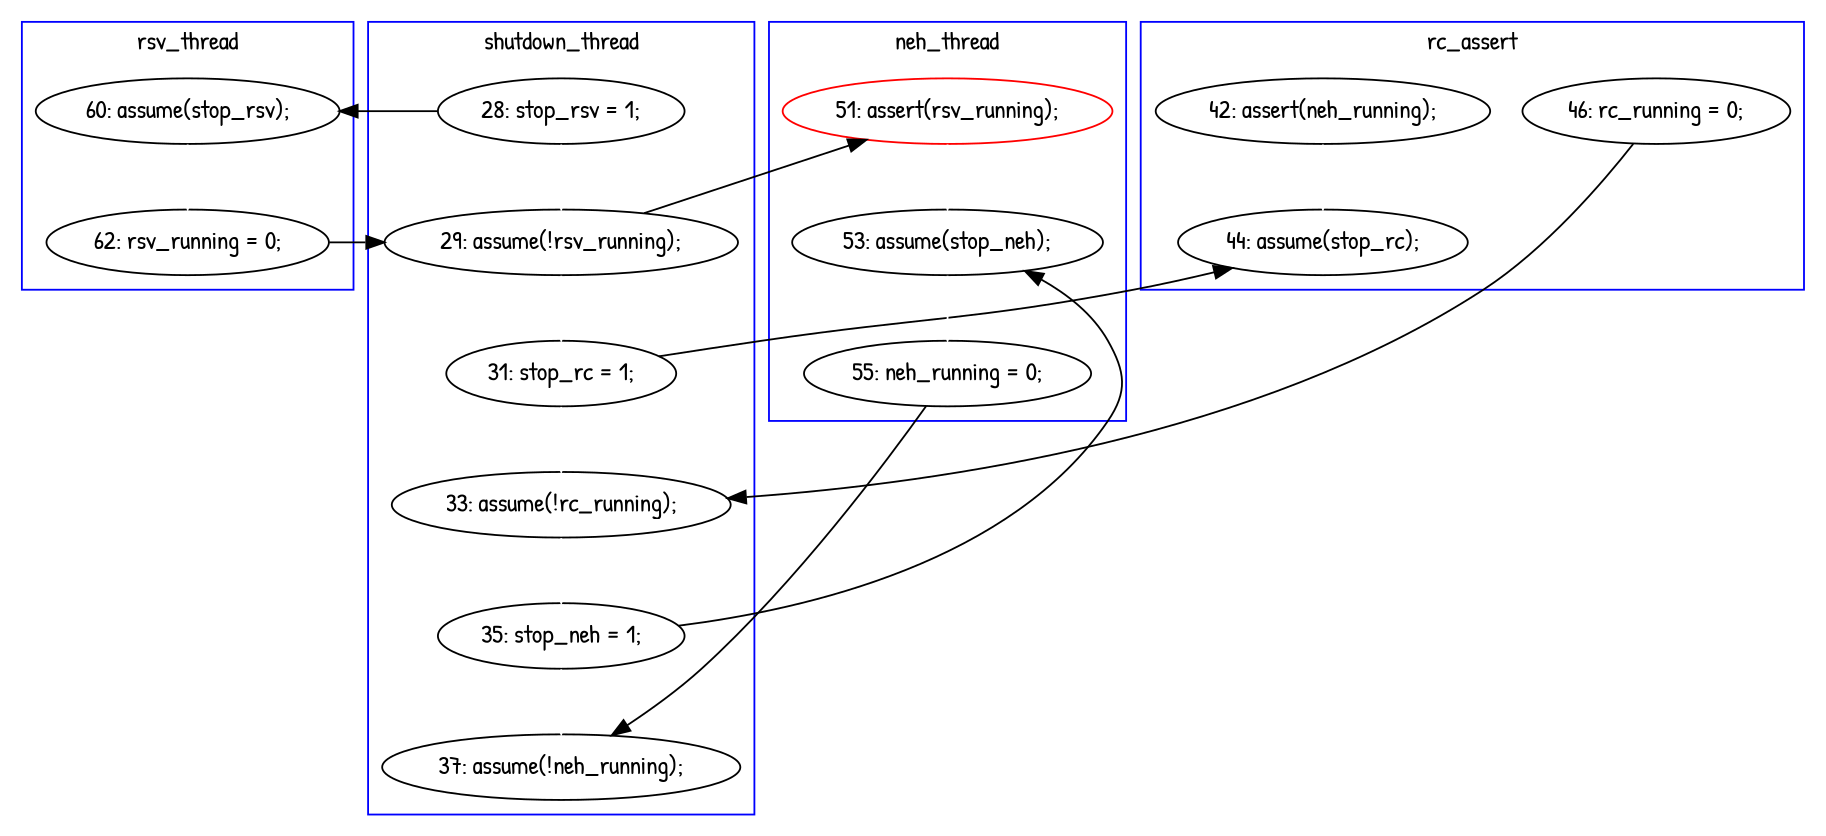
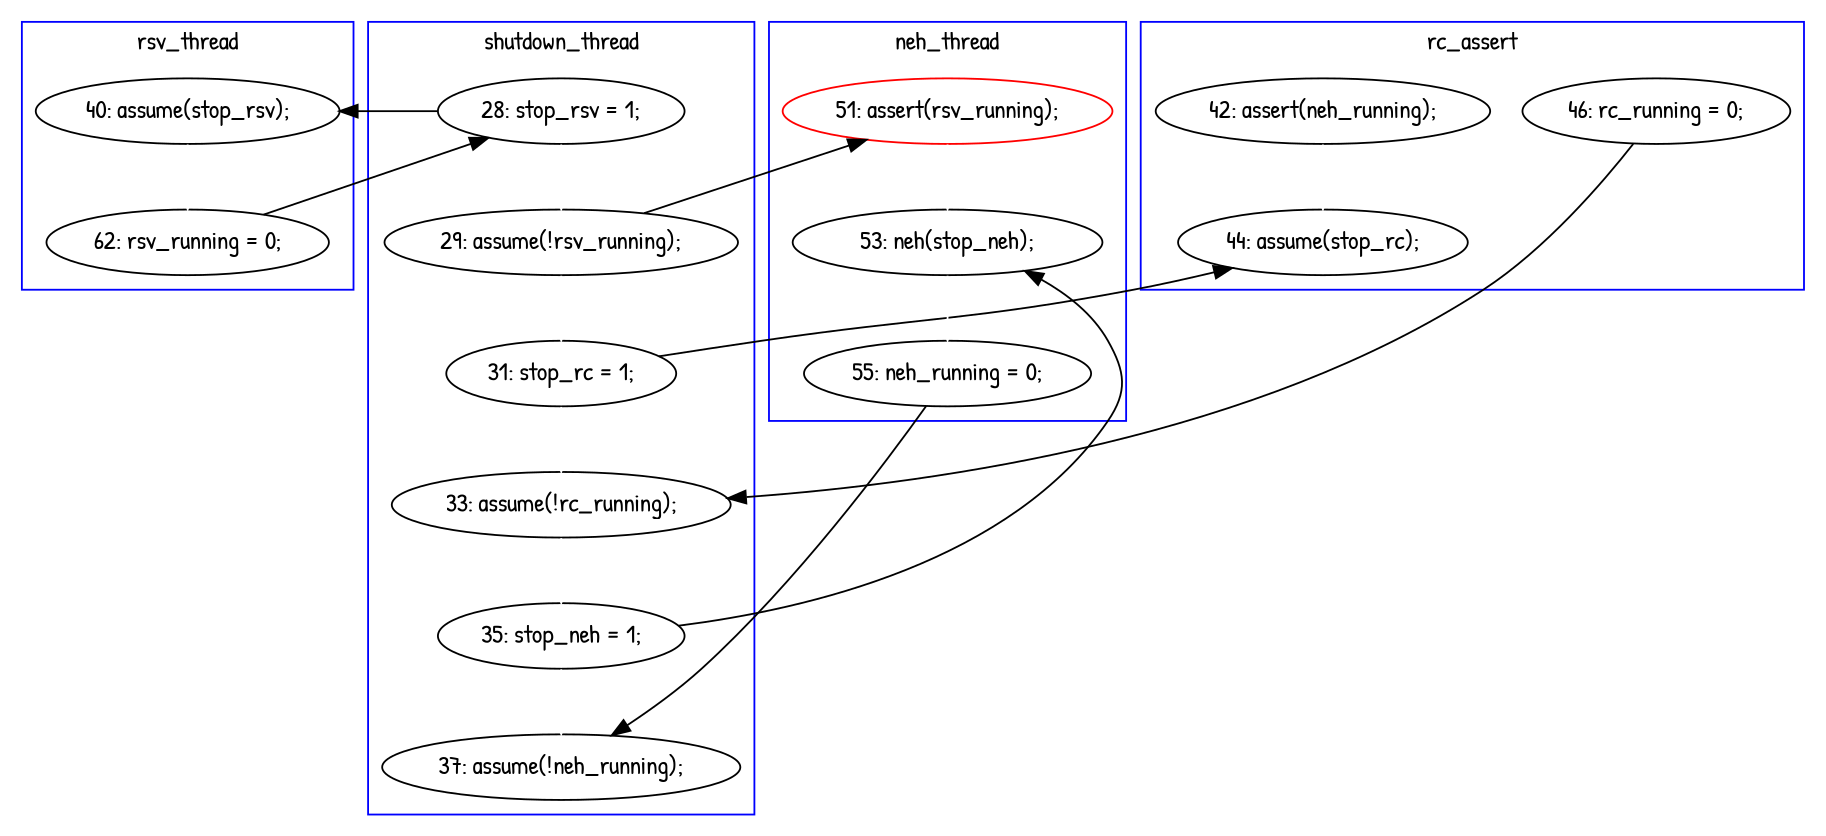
(188, 111) -> (188, 111)
(342, 242) -> (383, 174)
(948, 242) -> (948, 242)
